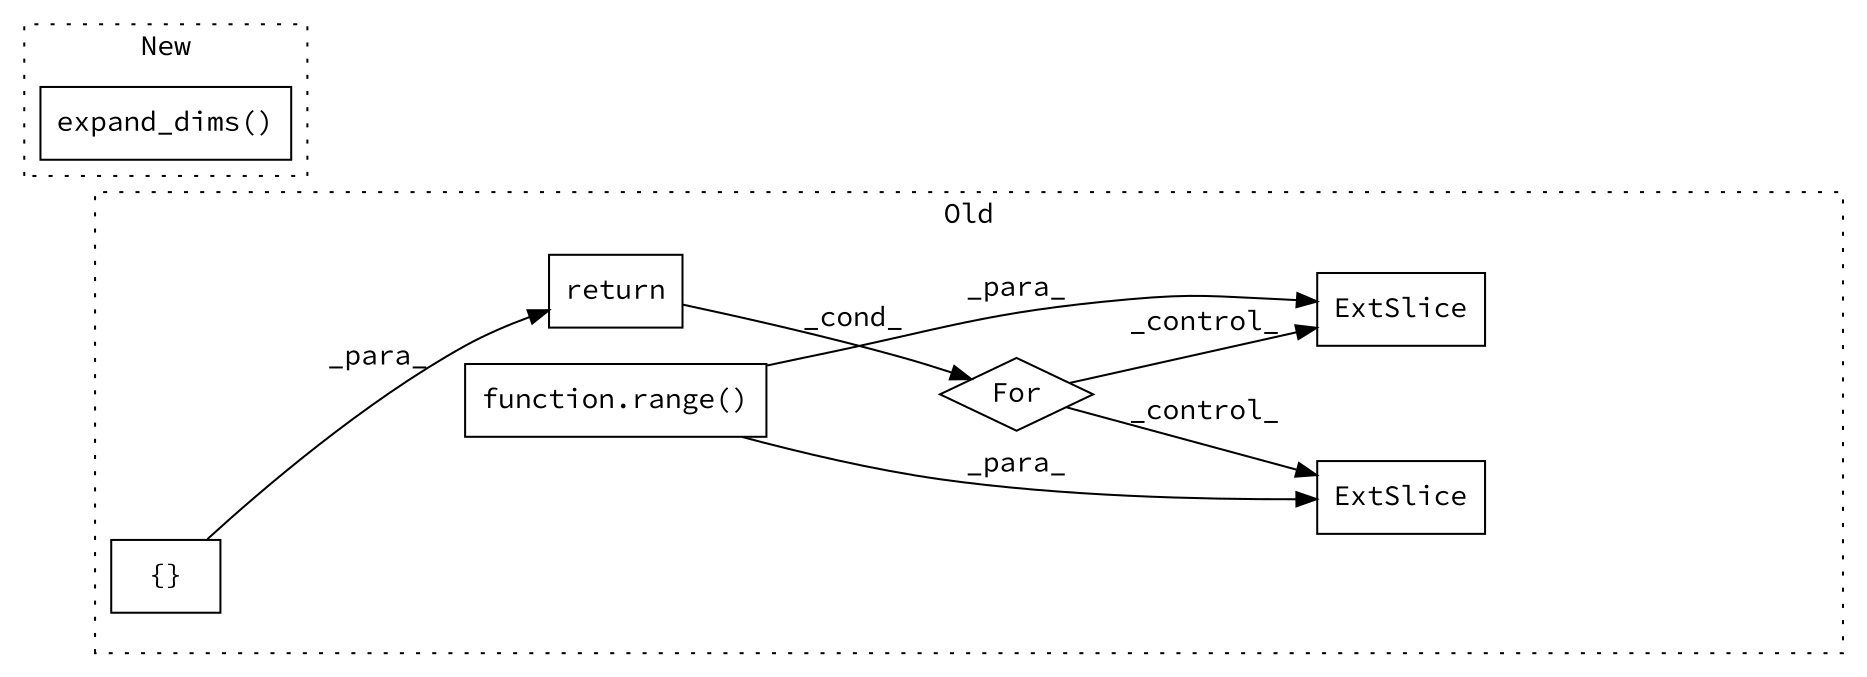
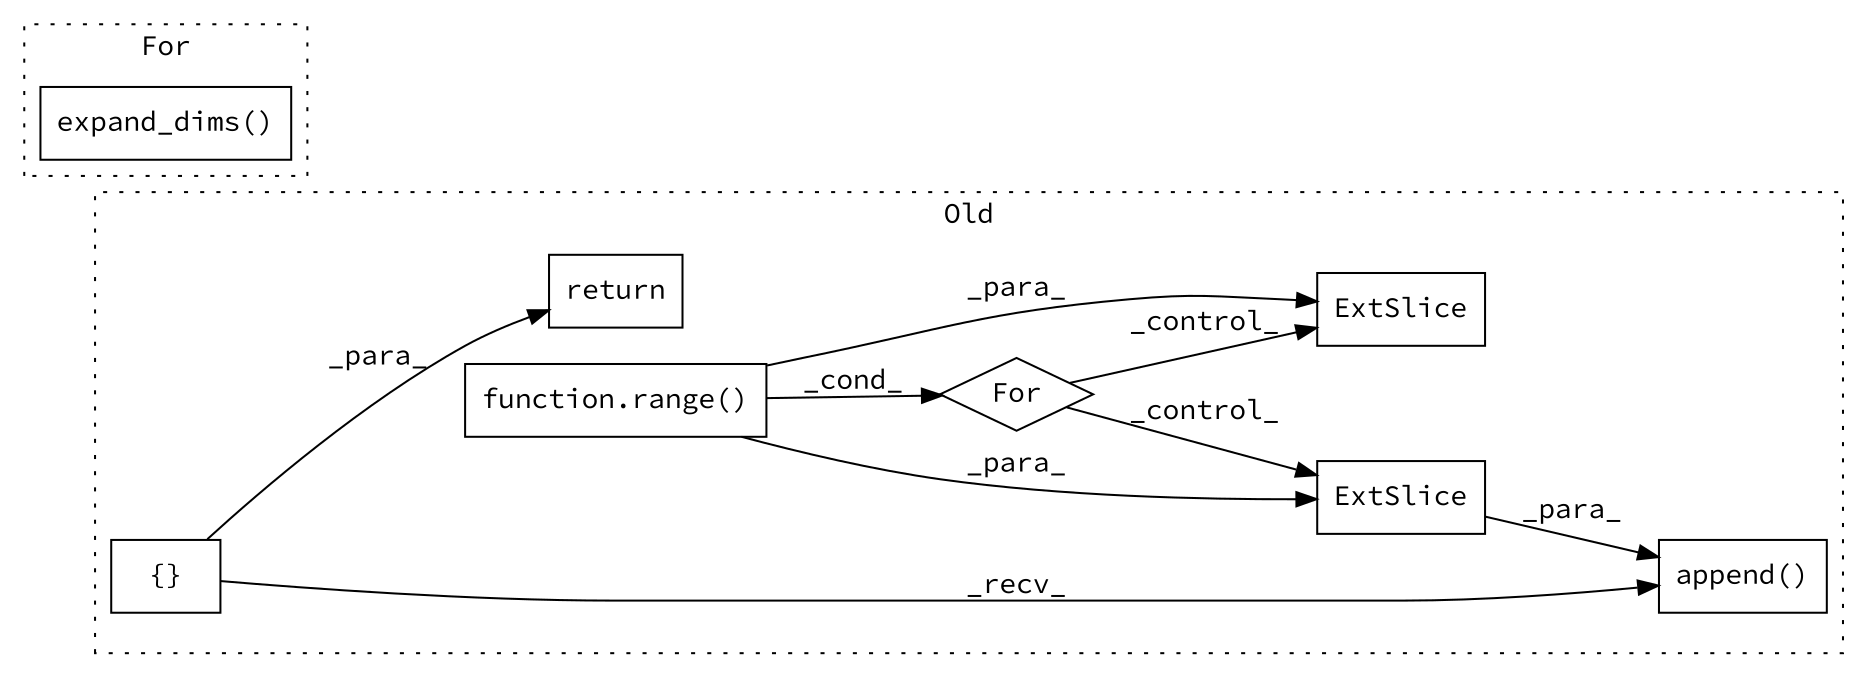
(166, 48) -> (166, 48)
(818, 336) -> (844, 397)
none -> (1743, 576)
